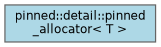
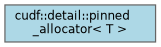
(80, 23) -> (80, 23)
